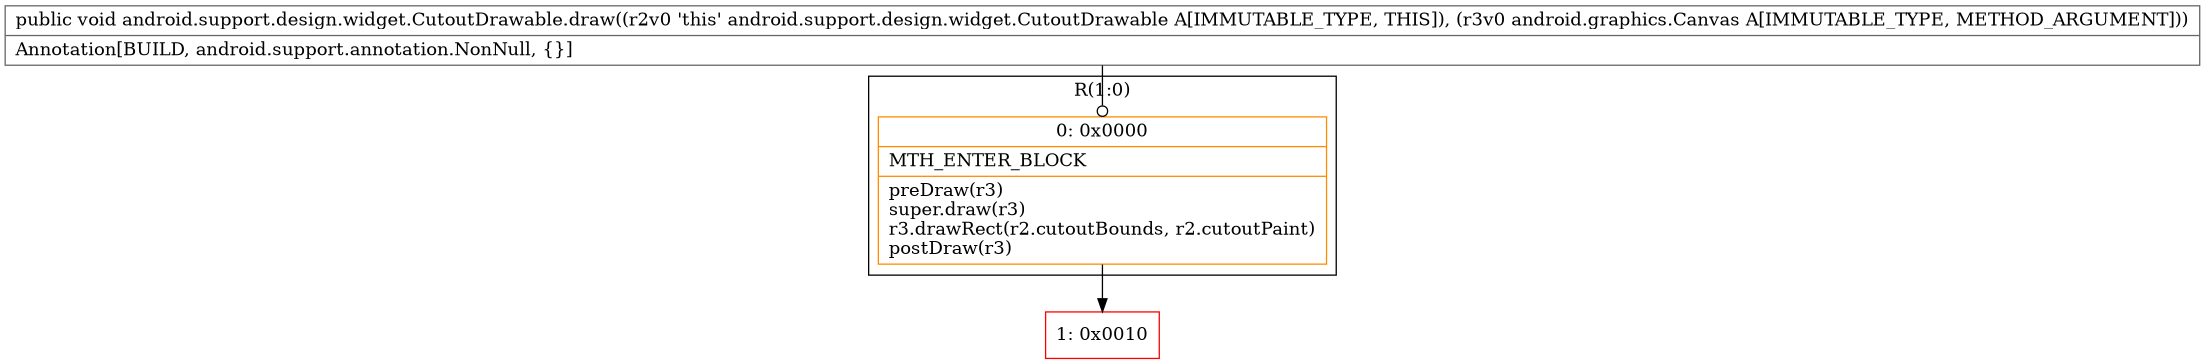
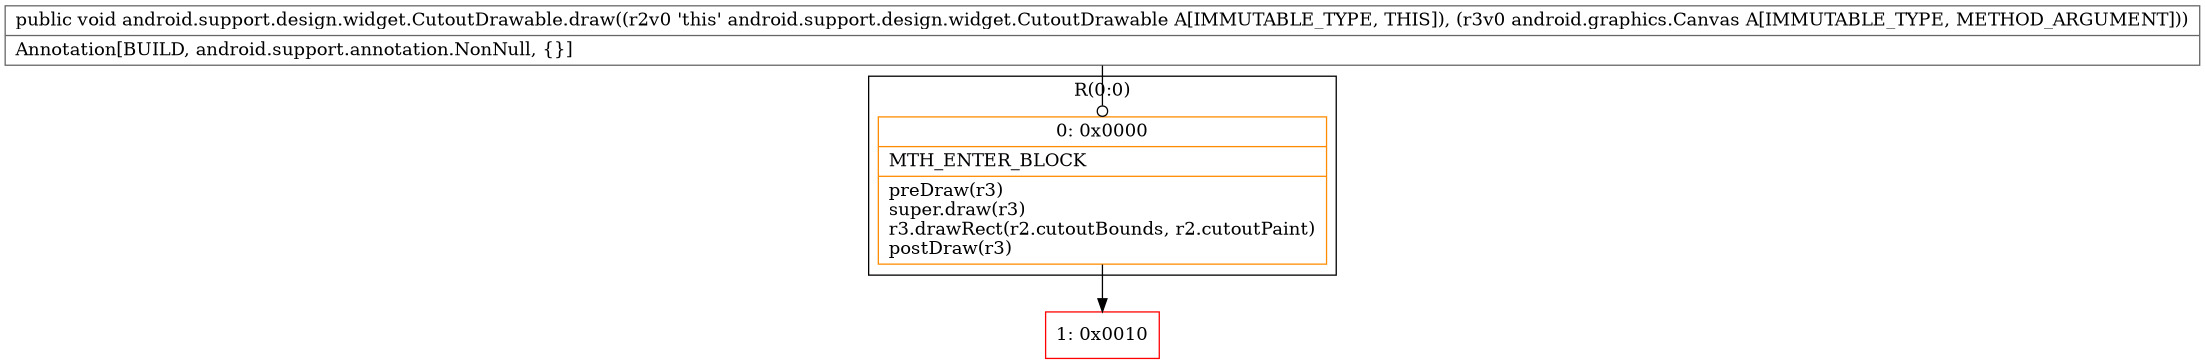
(1102, 91) -> (1102, 91)
